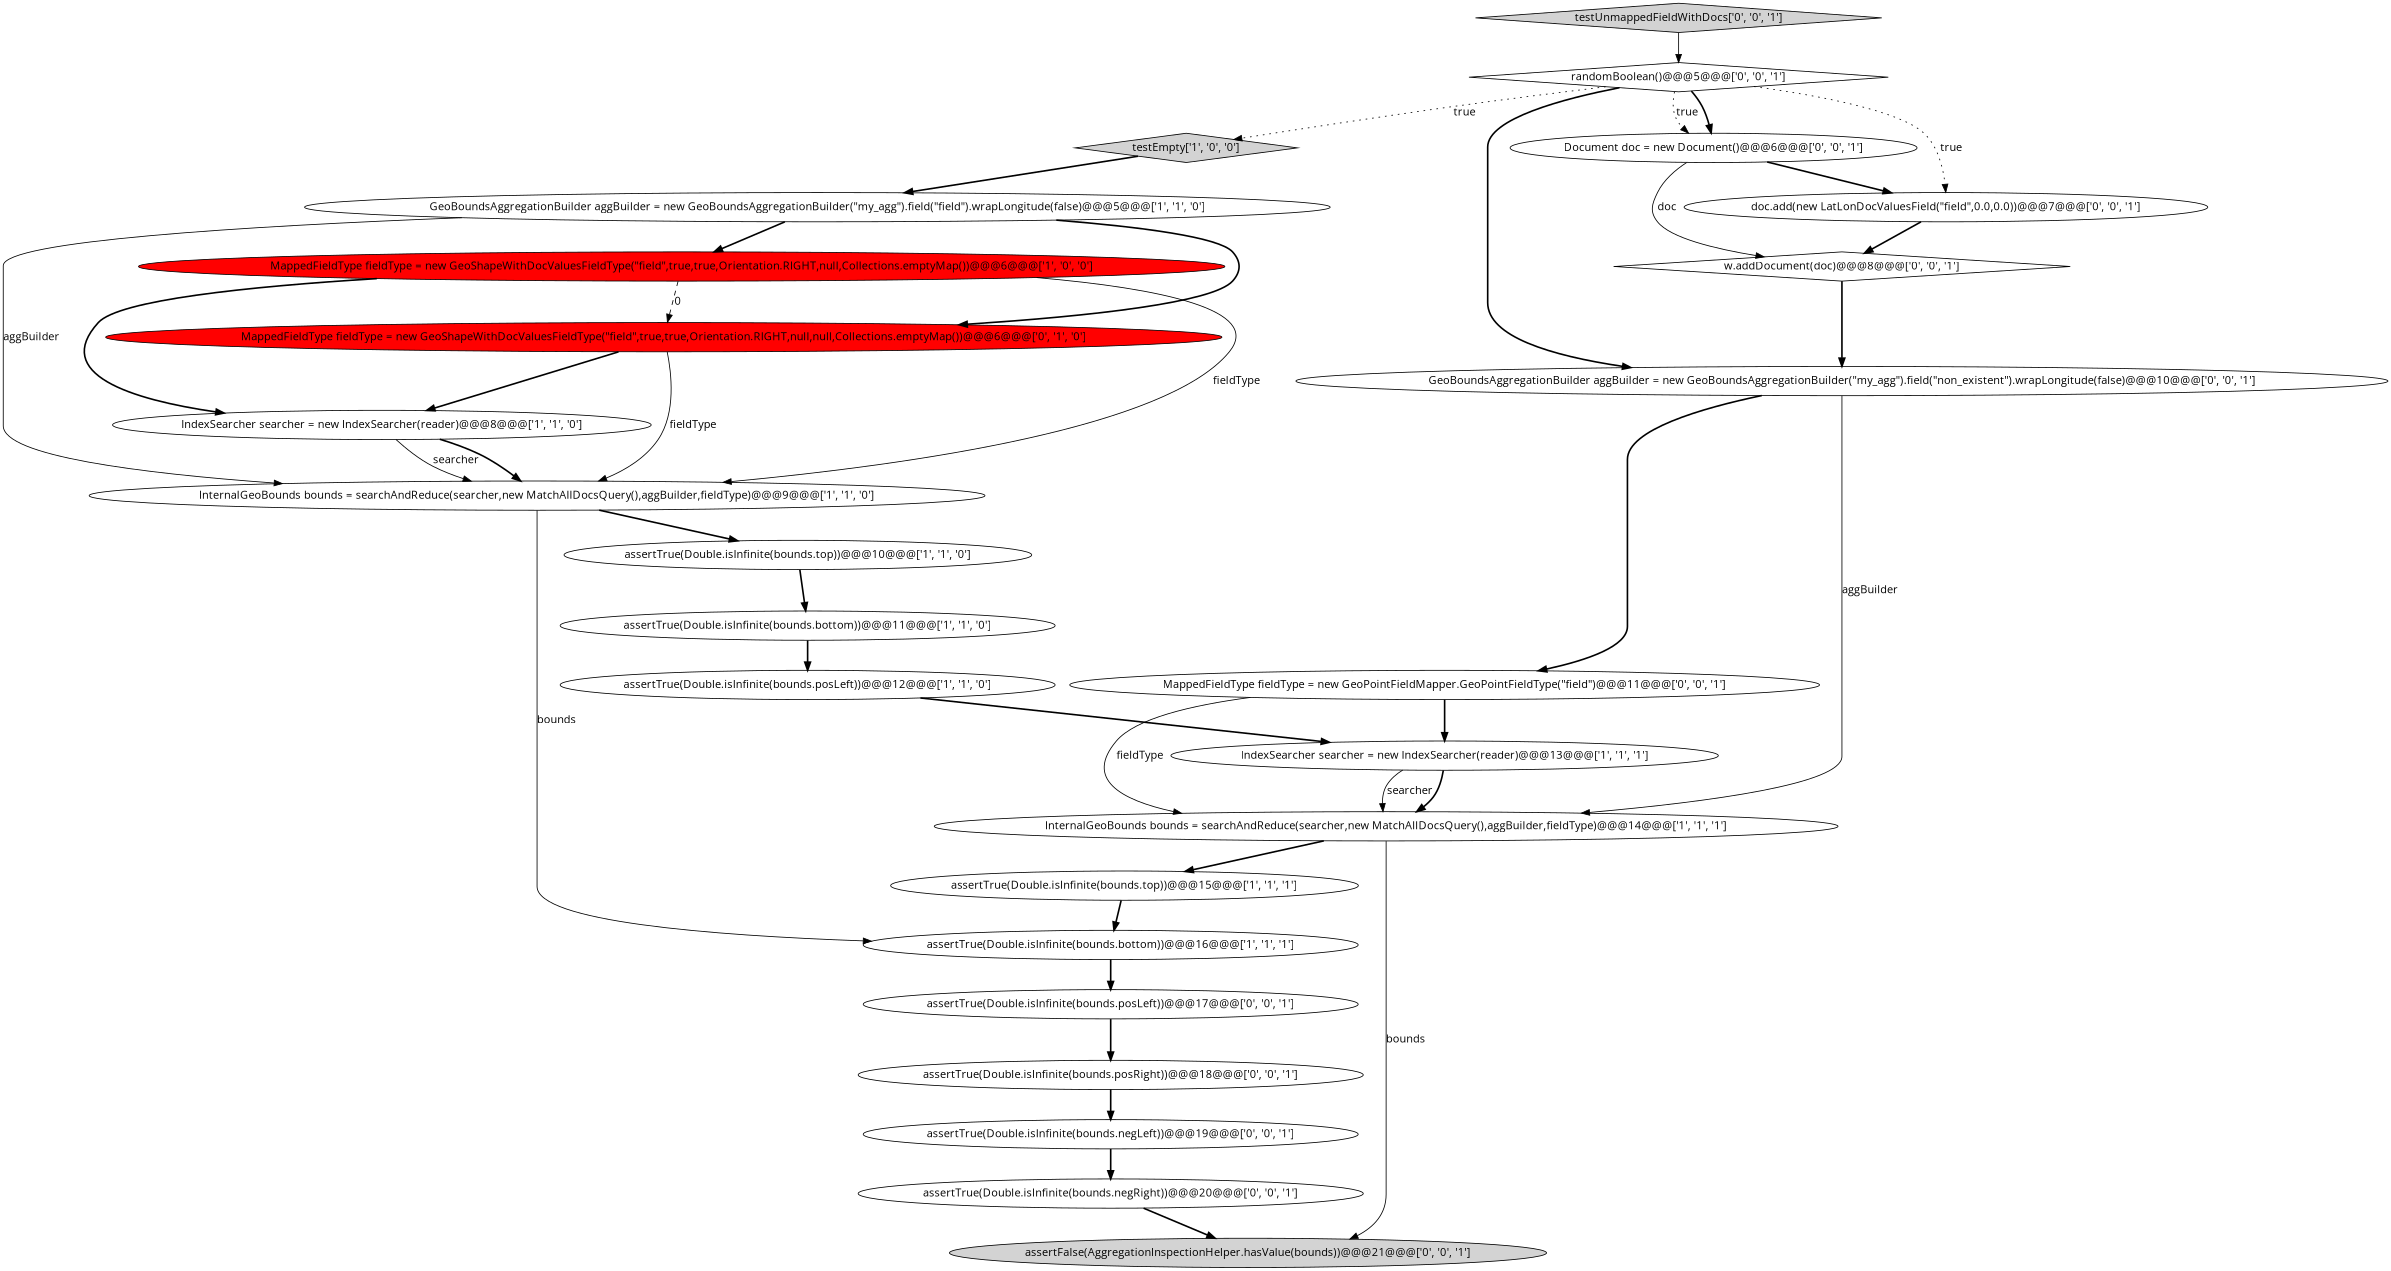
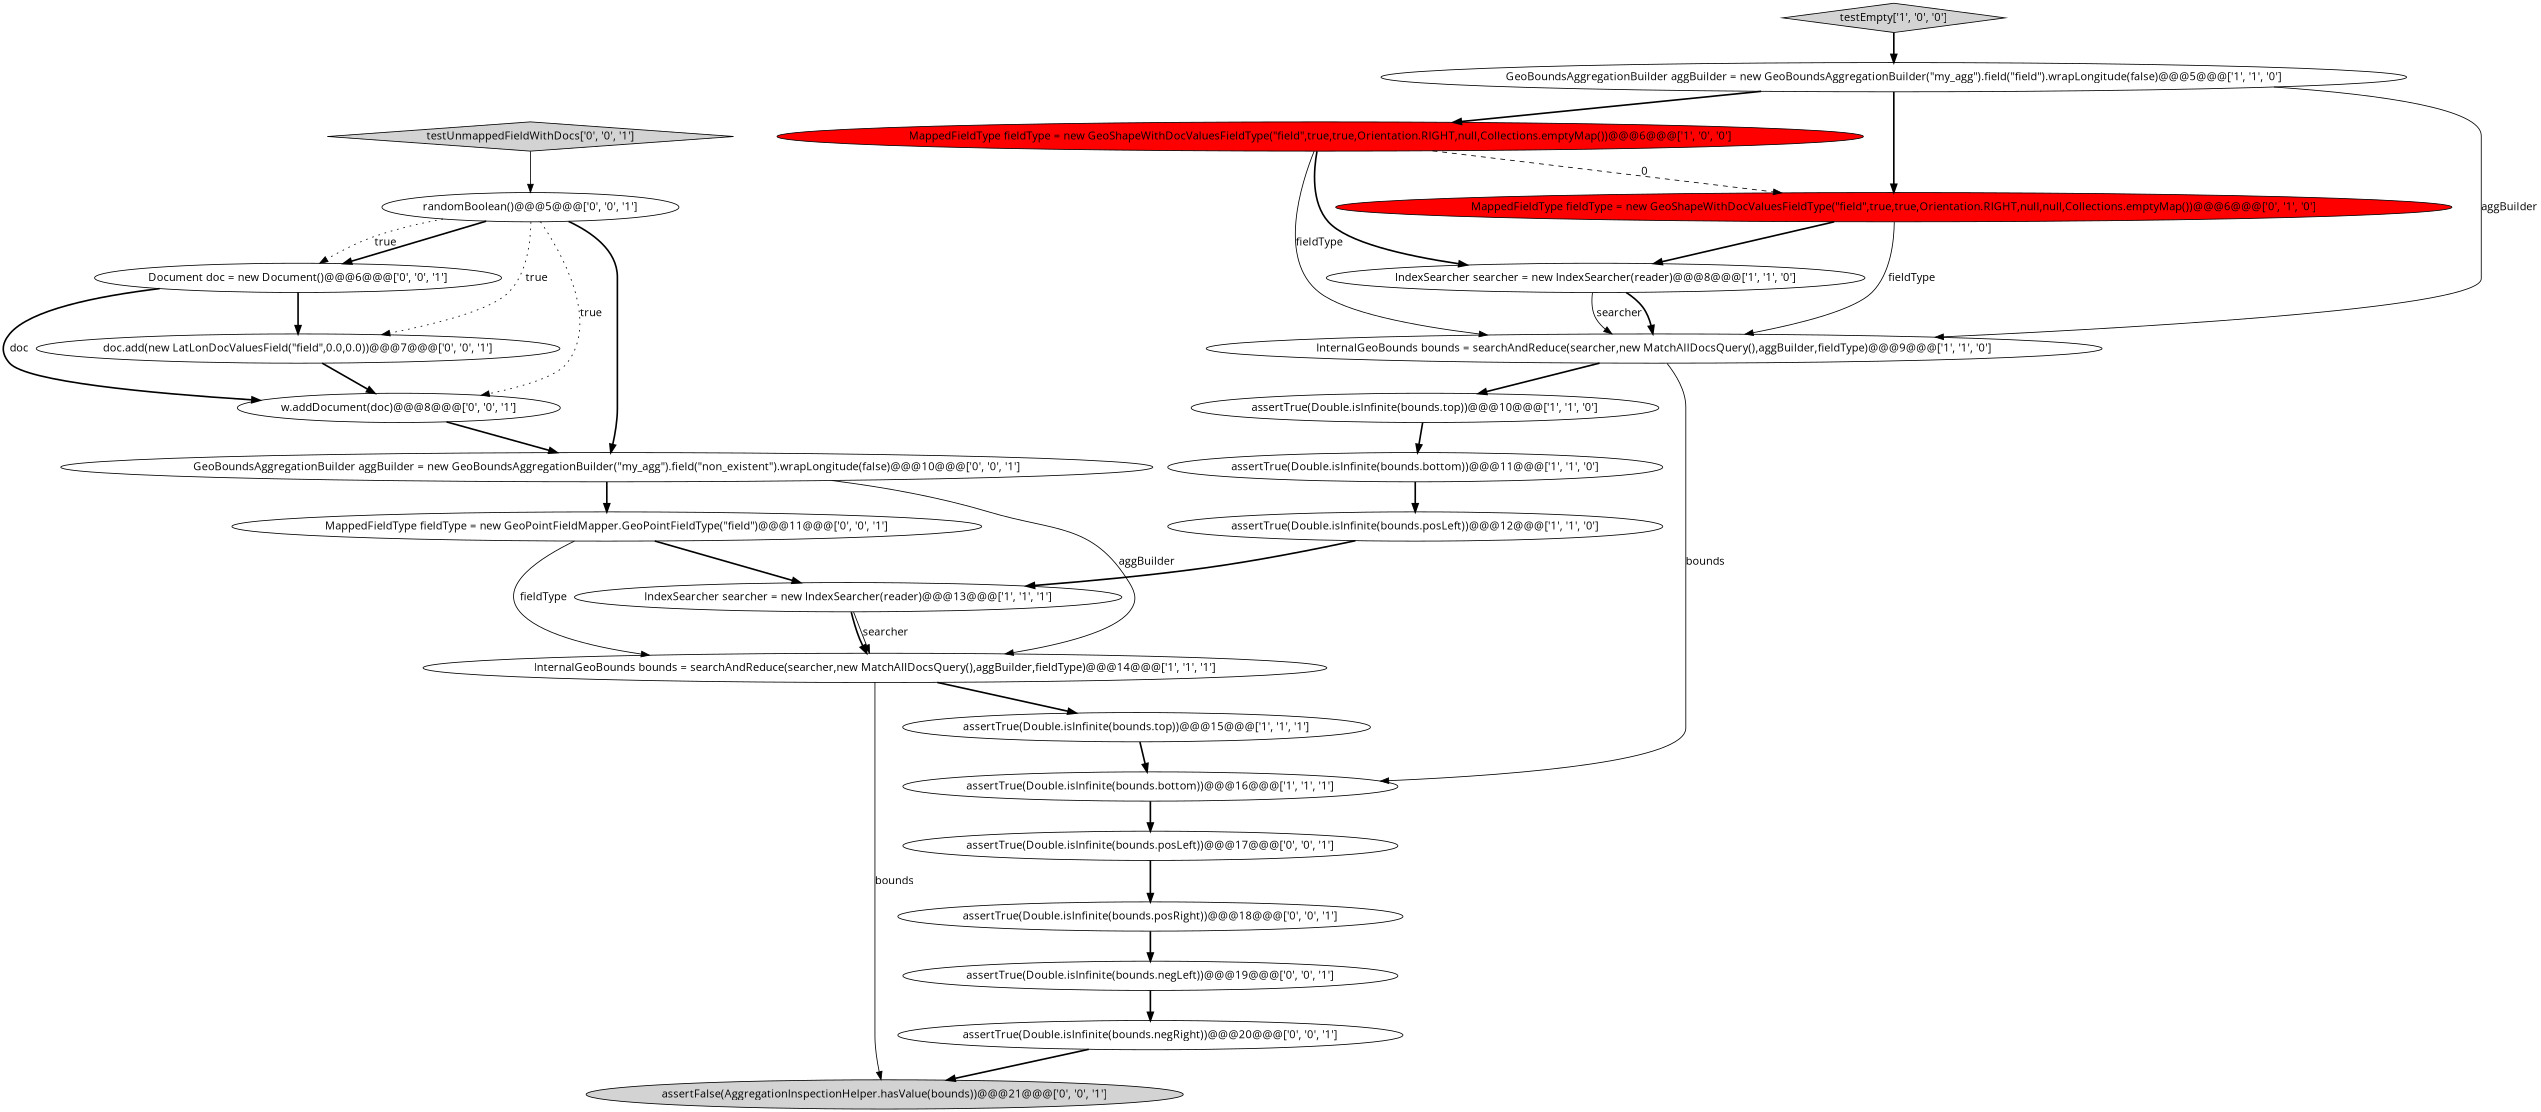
(1679, 77) -> (530, 207)
(1423, 111) -> (579, 332)
(1670, 231) -> (35, 374)
(1842, 266) -> (399, 408)
